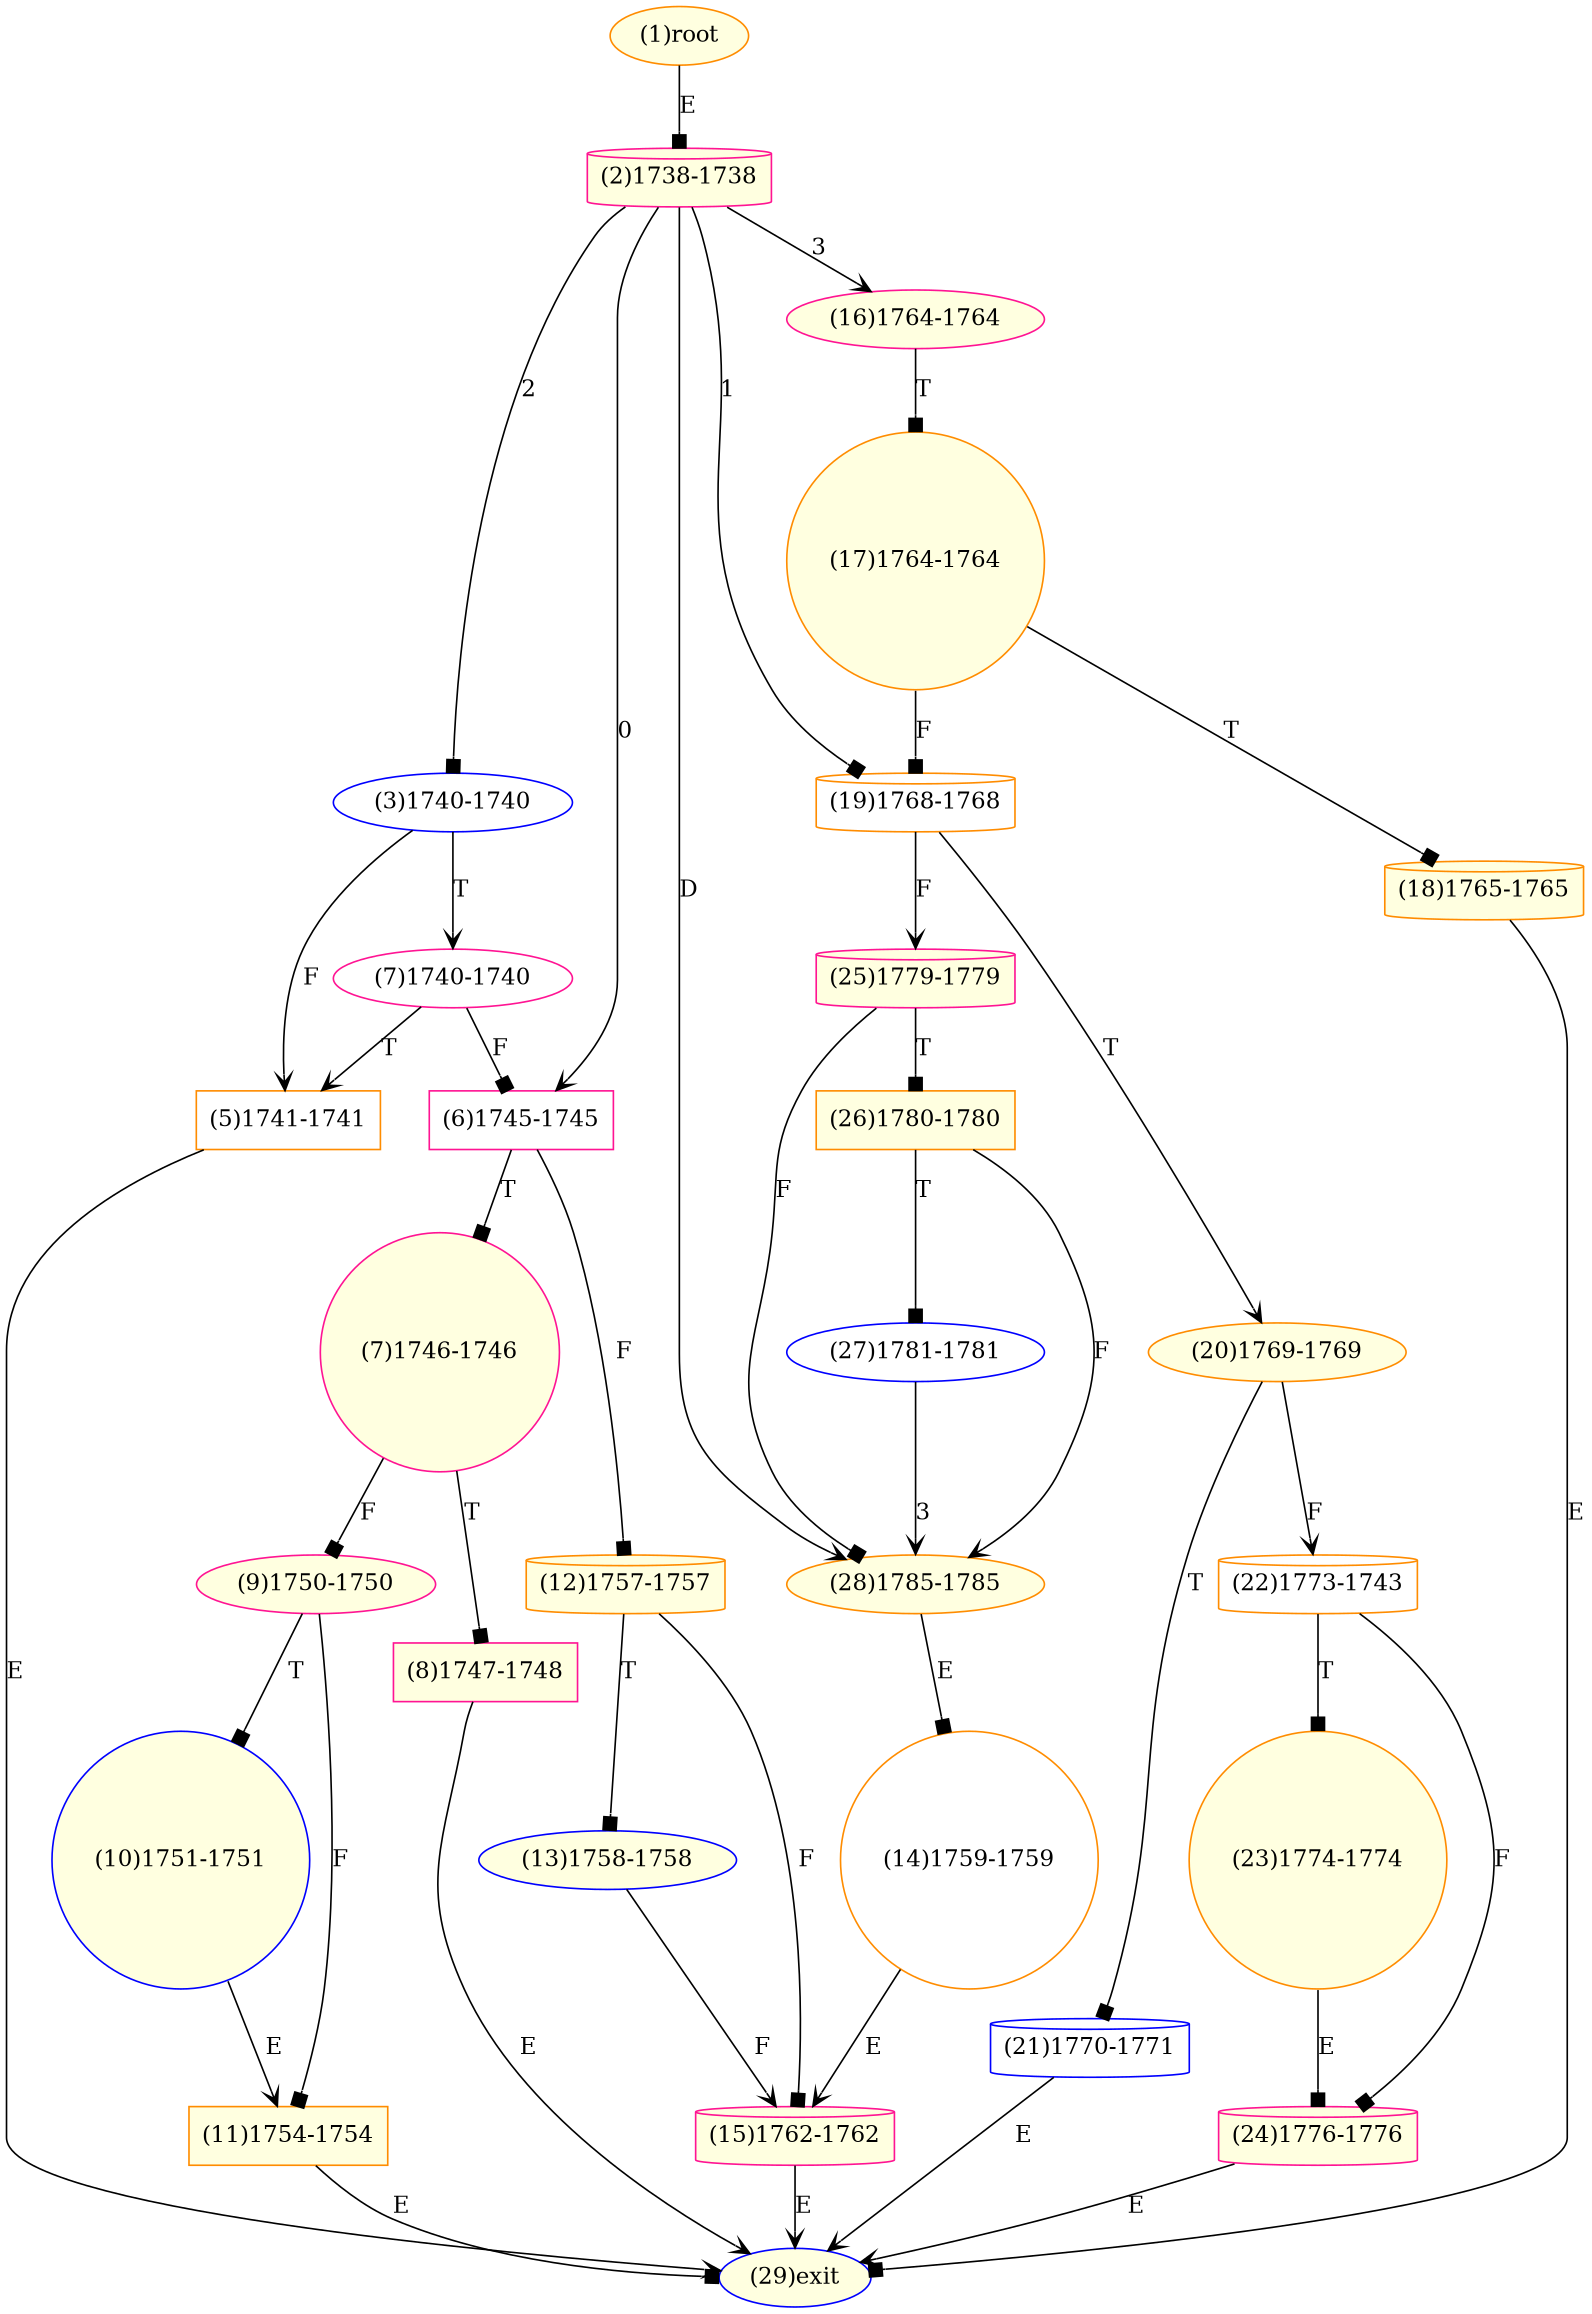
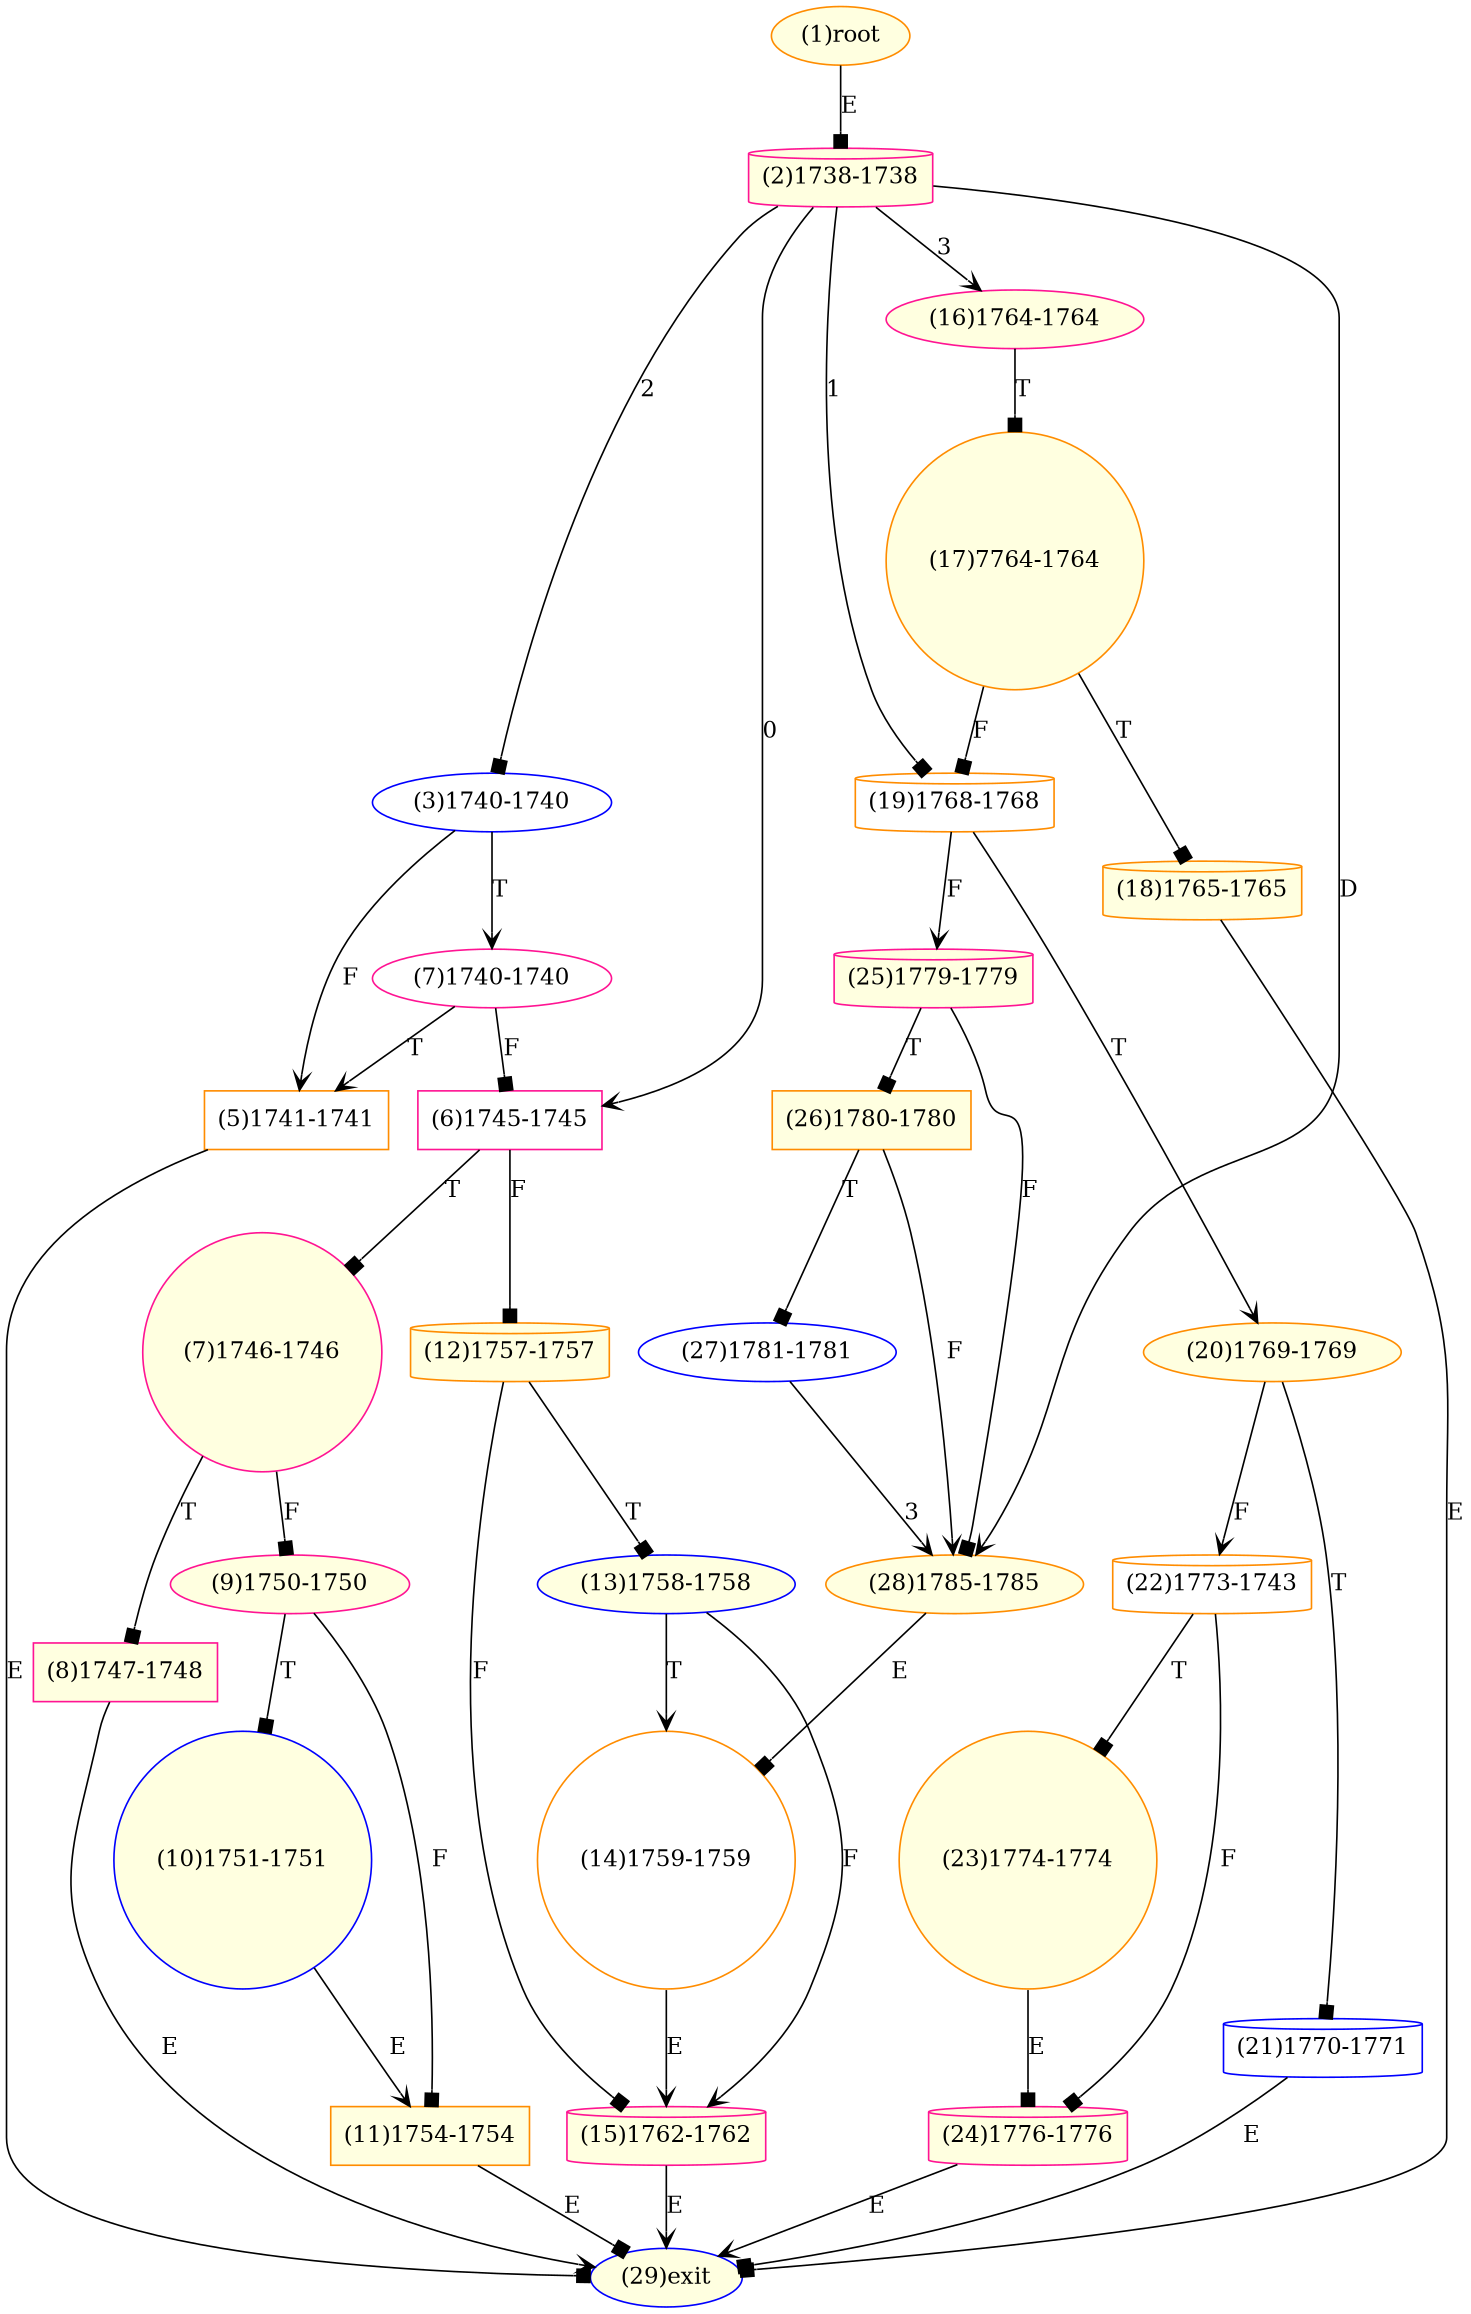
(916, 561) -> (1015, 561)
none -> (666, 1664)
(7, 1955) -> (7, 1898)
(947, 2159) -> (1033, 2204)
